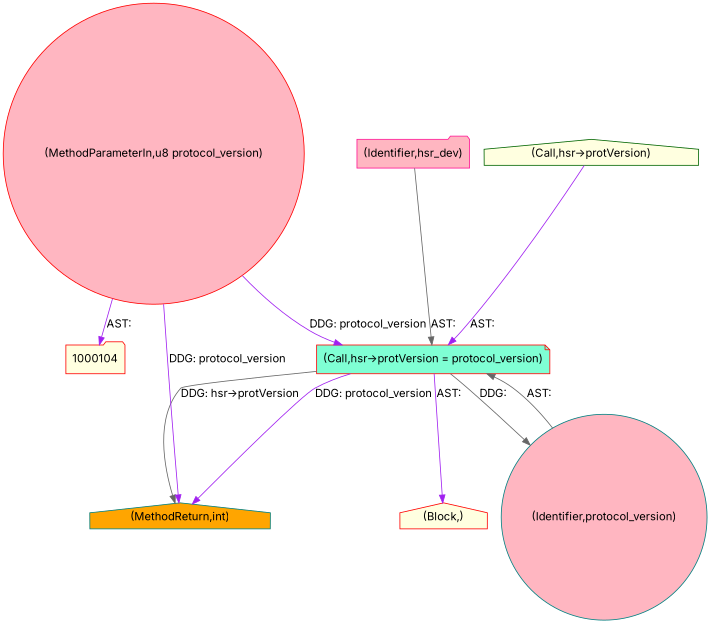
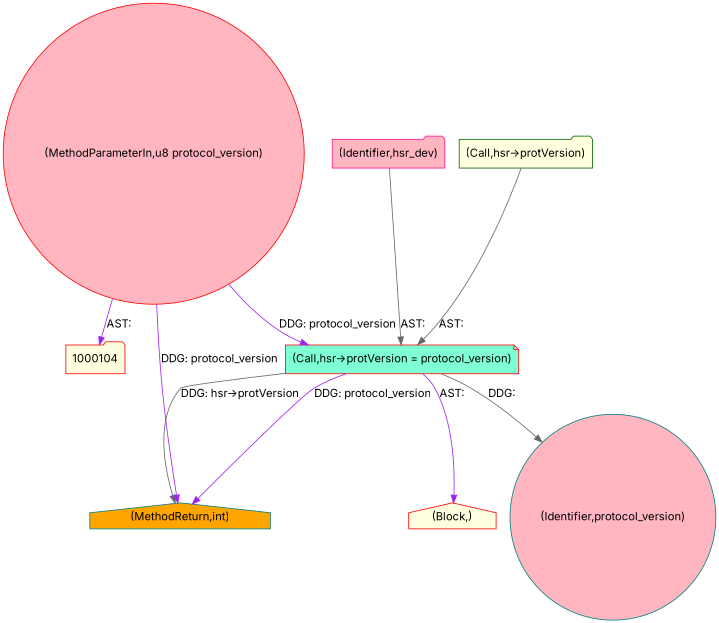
(591, 154) -> (526, 154)
(522, 255) -> (481, 259)
(526, 399) -> none
